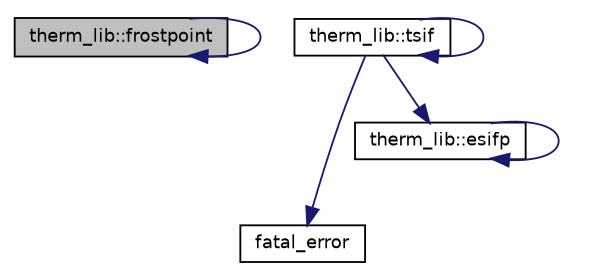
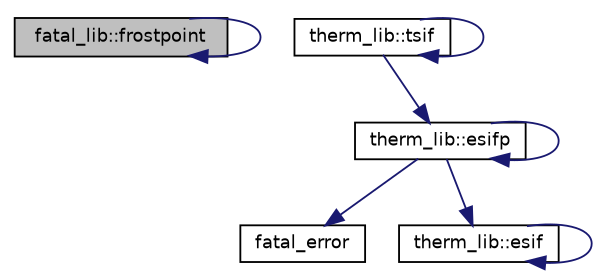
(121, 37) -> (121, 37)
(337, 130) -> (379, 187)
none -> (479, 244)
